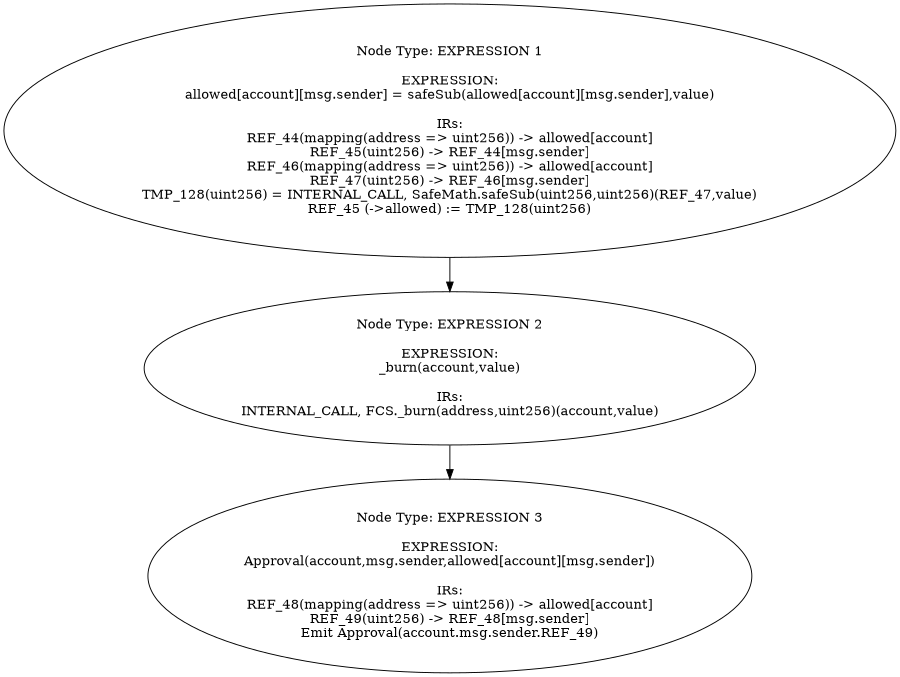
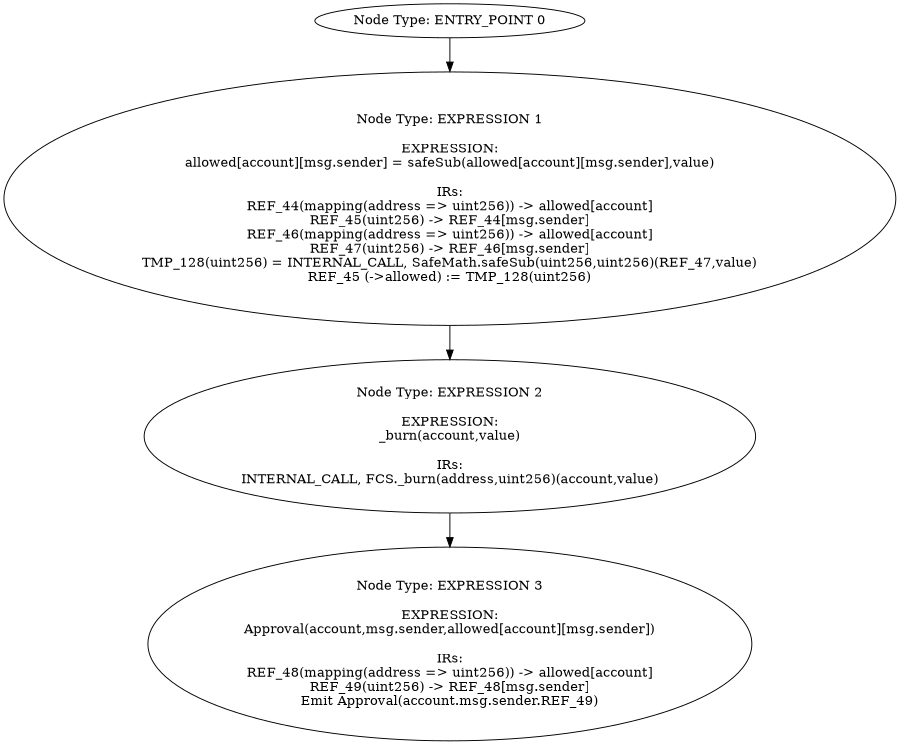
none -> (450, 21)
